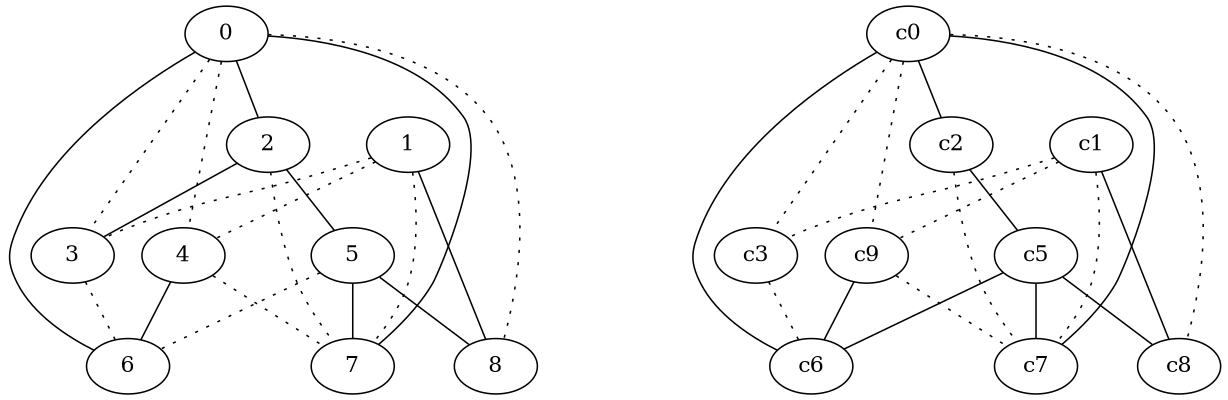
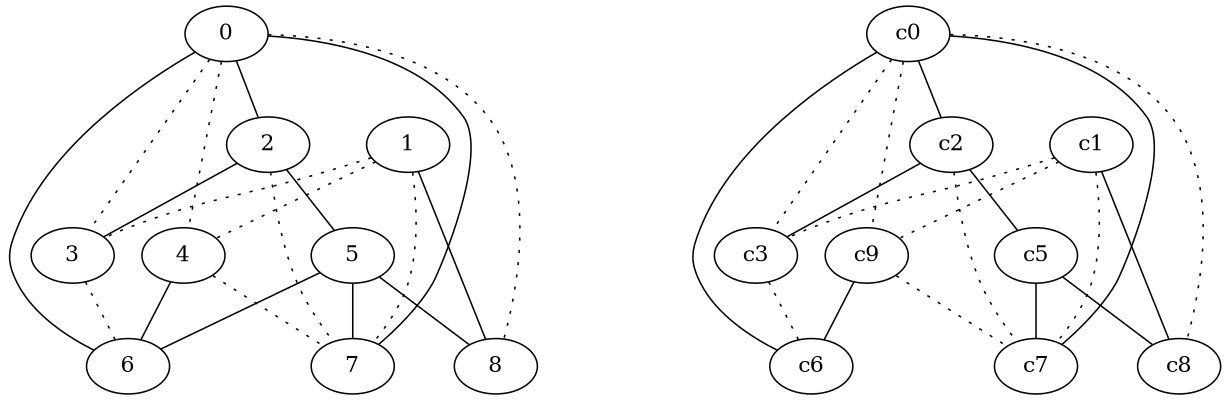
none -> (854, 200)
(240, 311) -> (240, 311)
(924, 311) -> none
